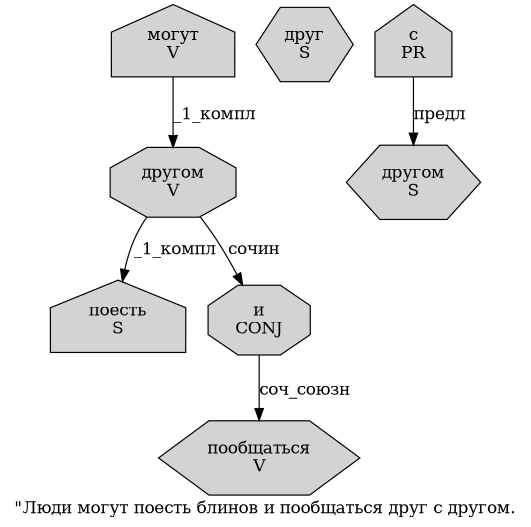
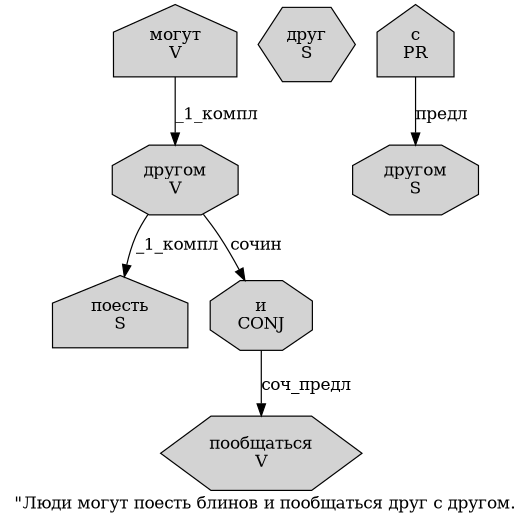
(413, 182) -> (416, 180)
(305, 390) -> (307, 386)
